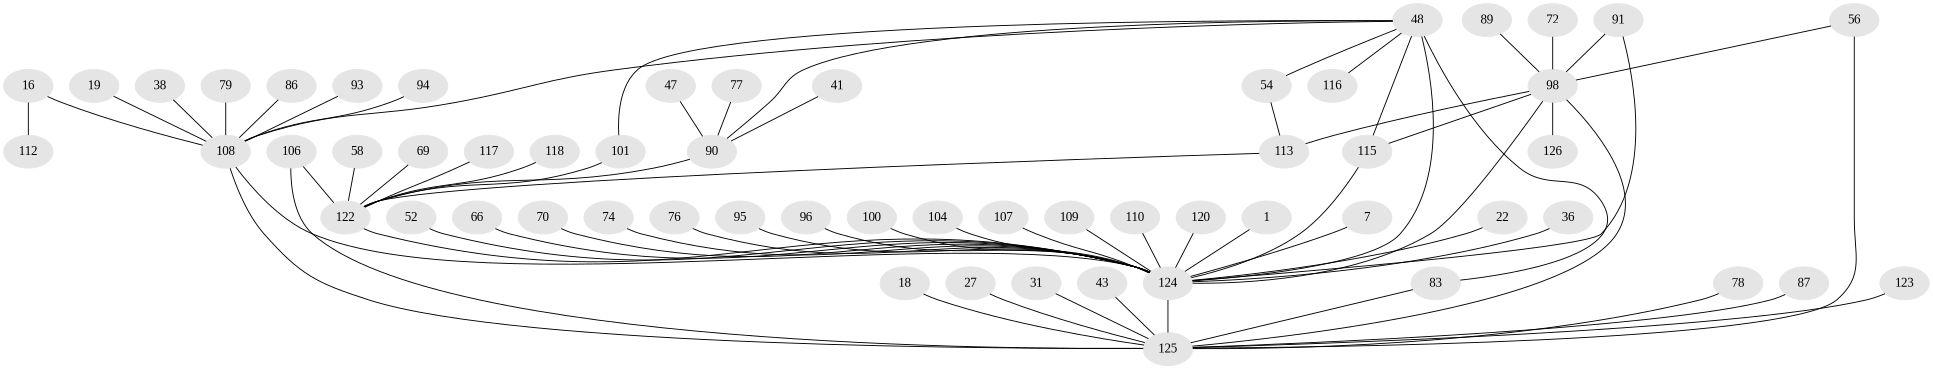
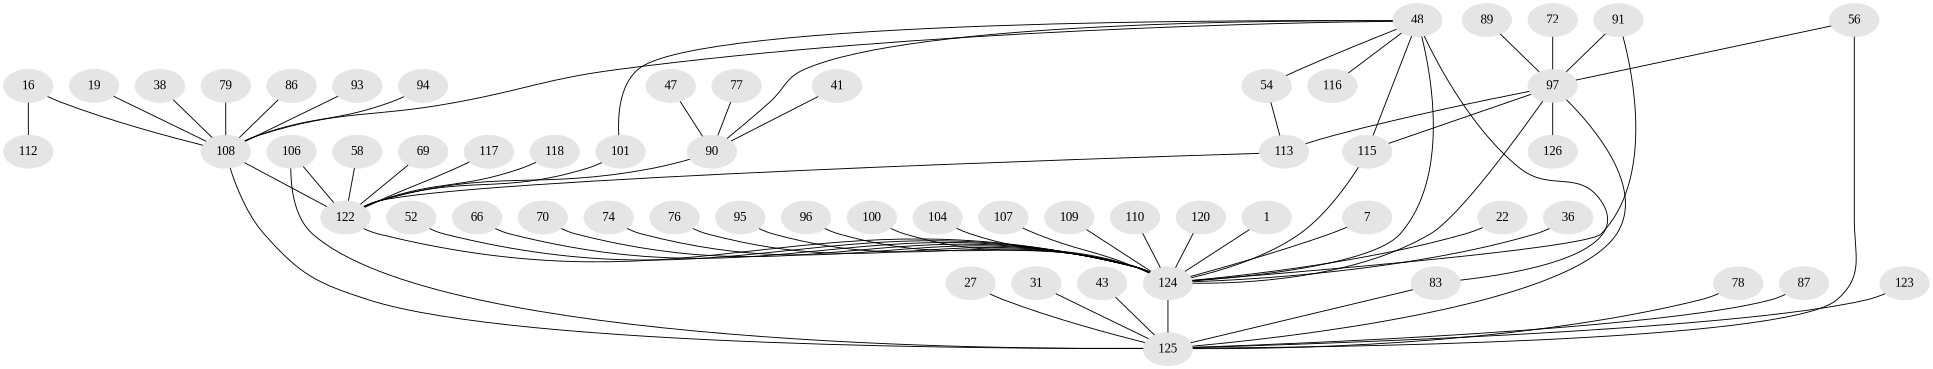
(1553, 86) -> (1553, 86)
(514, 263) -> (286, 185)
(905, 283) -> none
